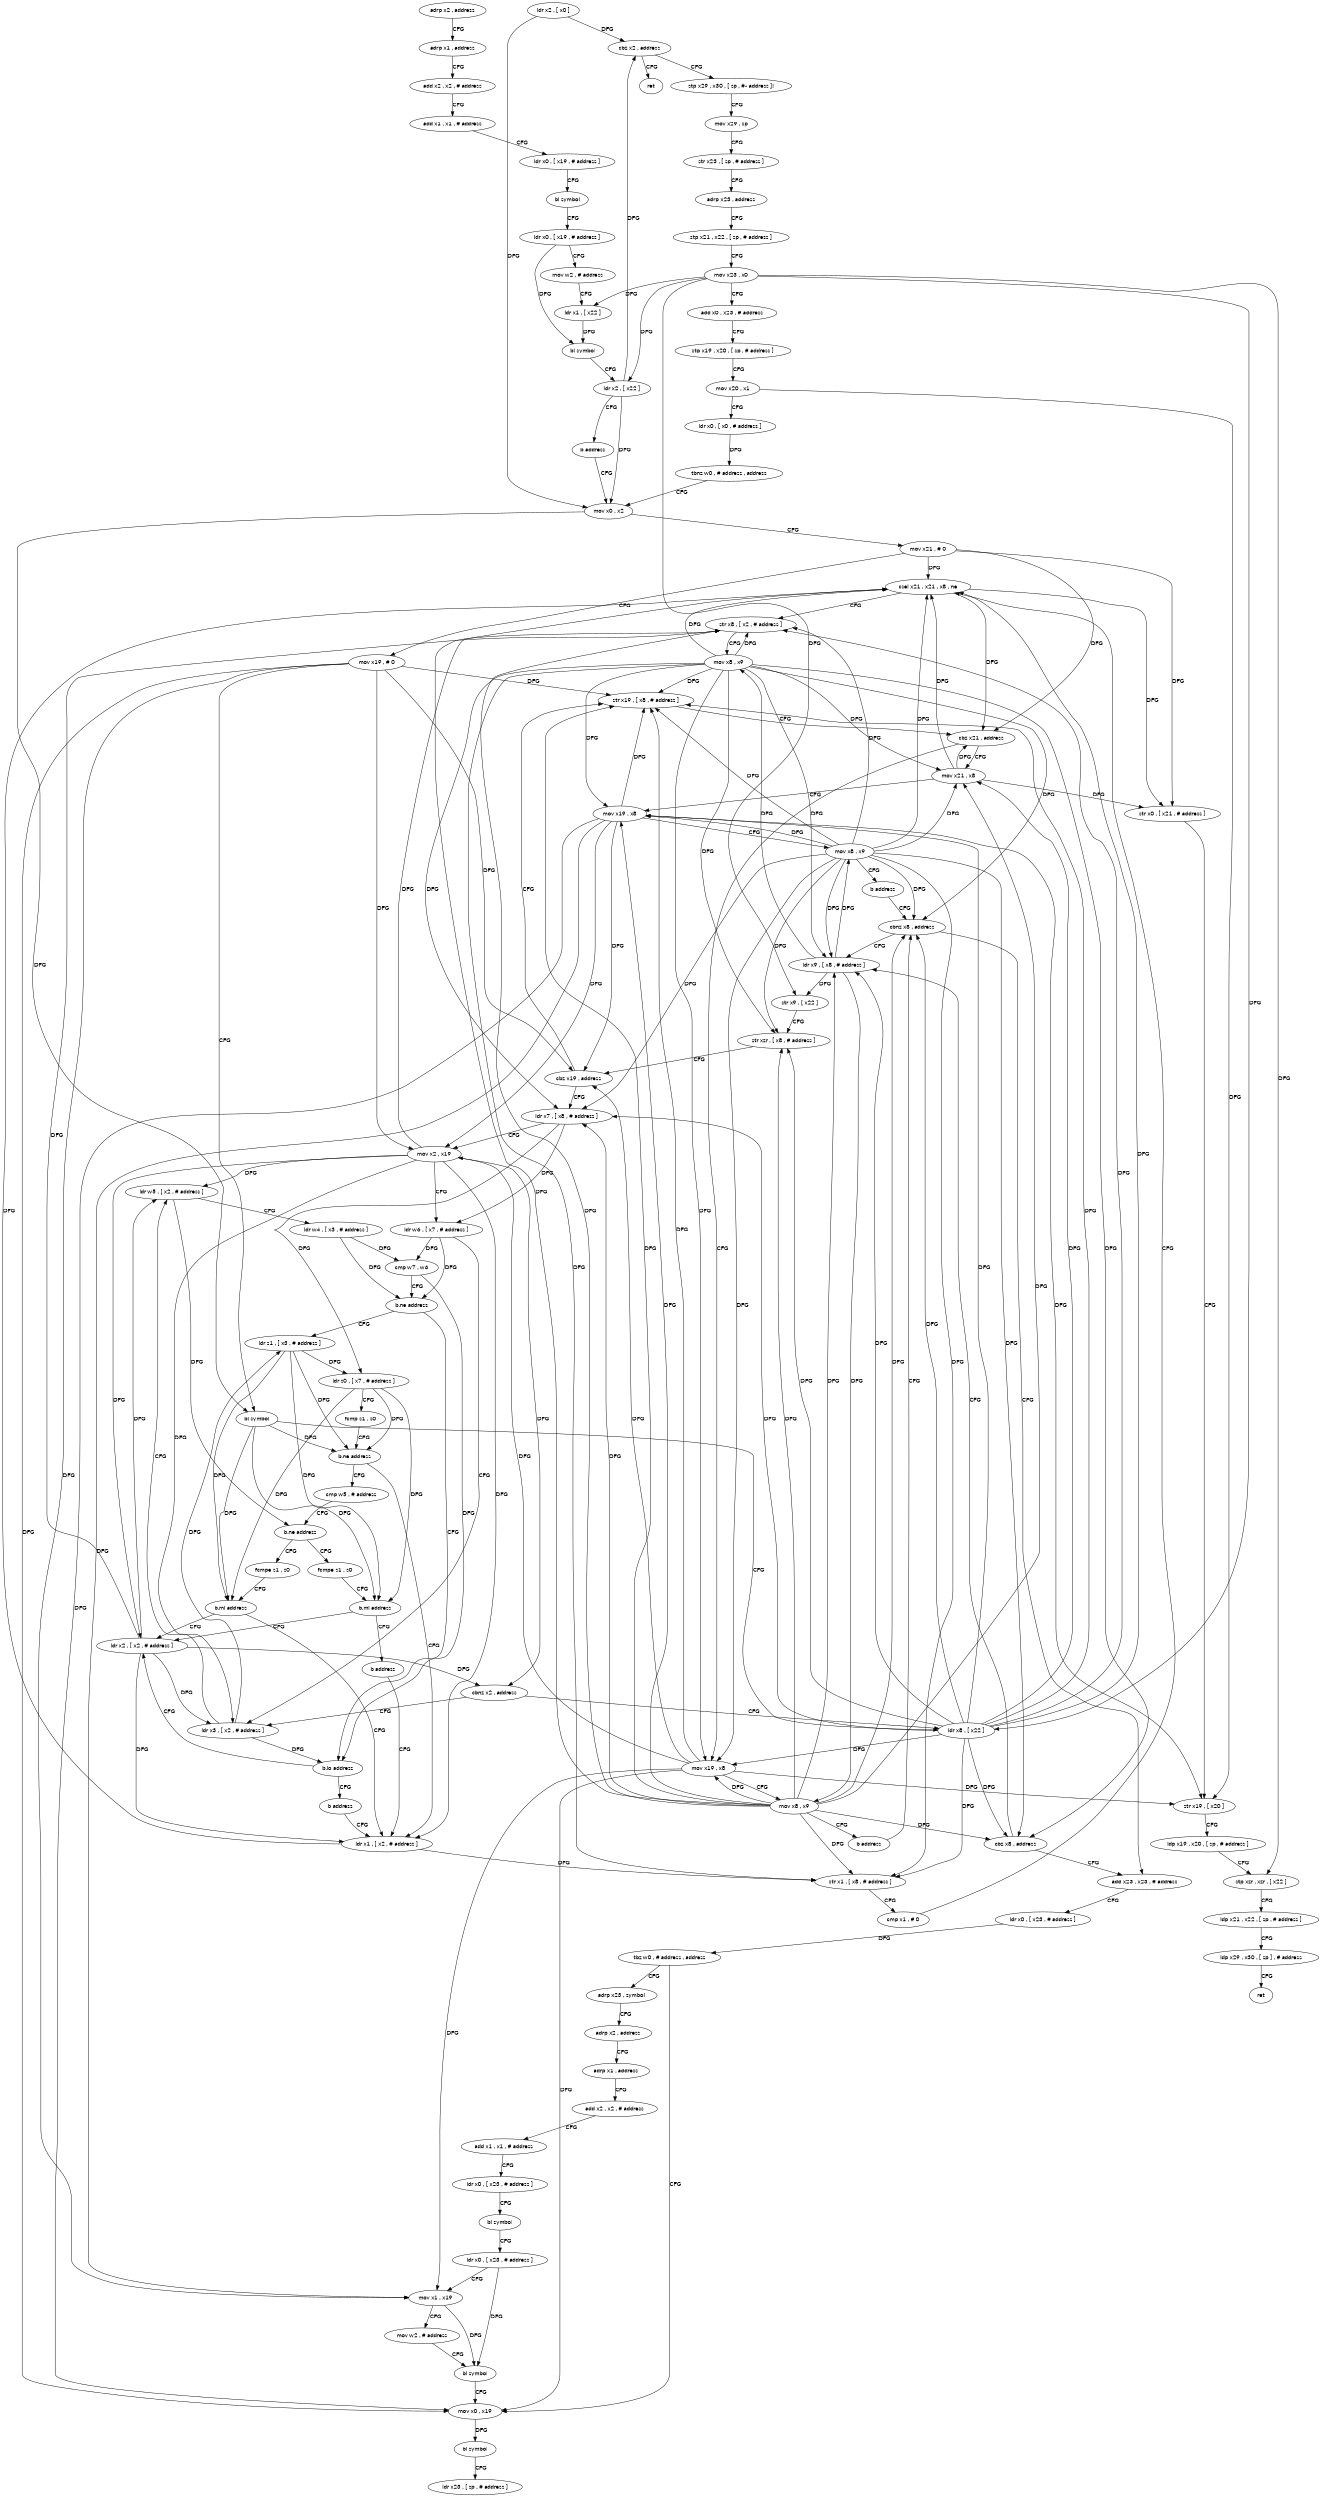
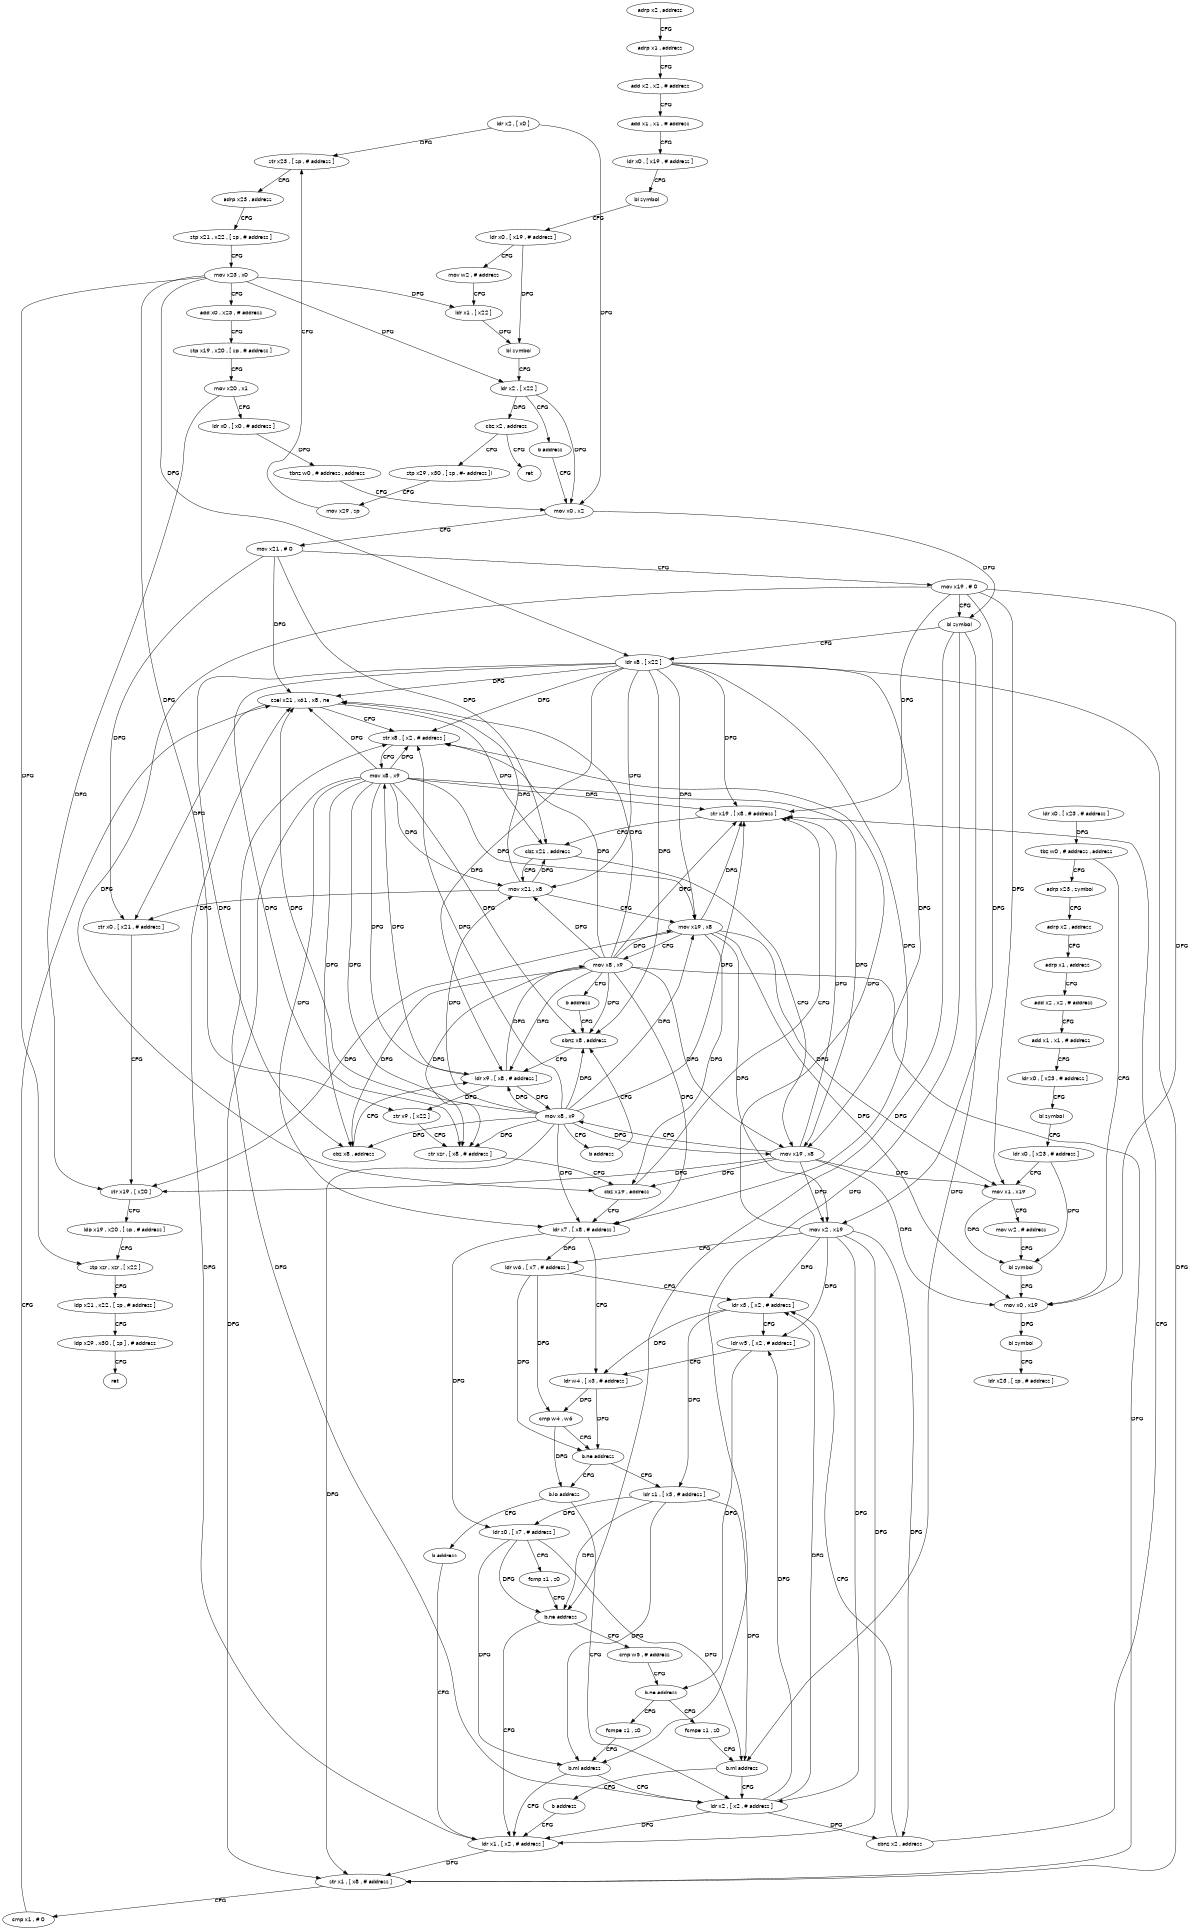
(594, 28) -> (414, 142)
(928, 587) -> (300, 700)
(505, 1134) -> (596, 1303)
(412, 1268) -> (556, 1419)
(730, 1714) -> (1156, 1249)
(285, 1749) -> (662, 1331)
(1145, 1882) -> none
